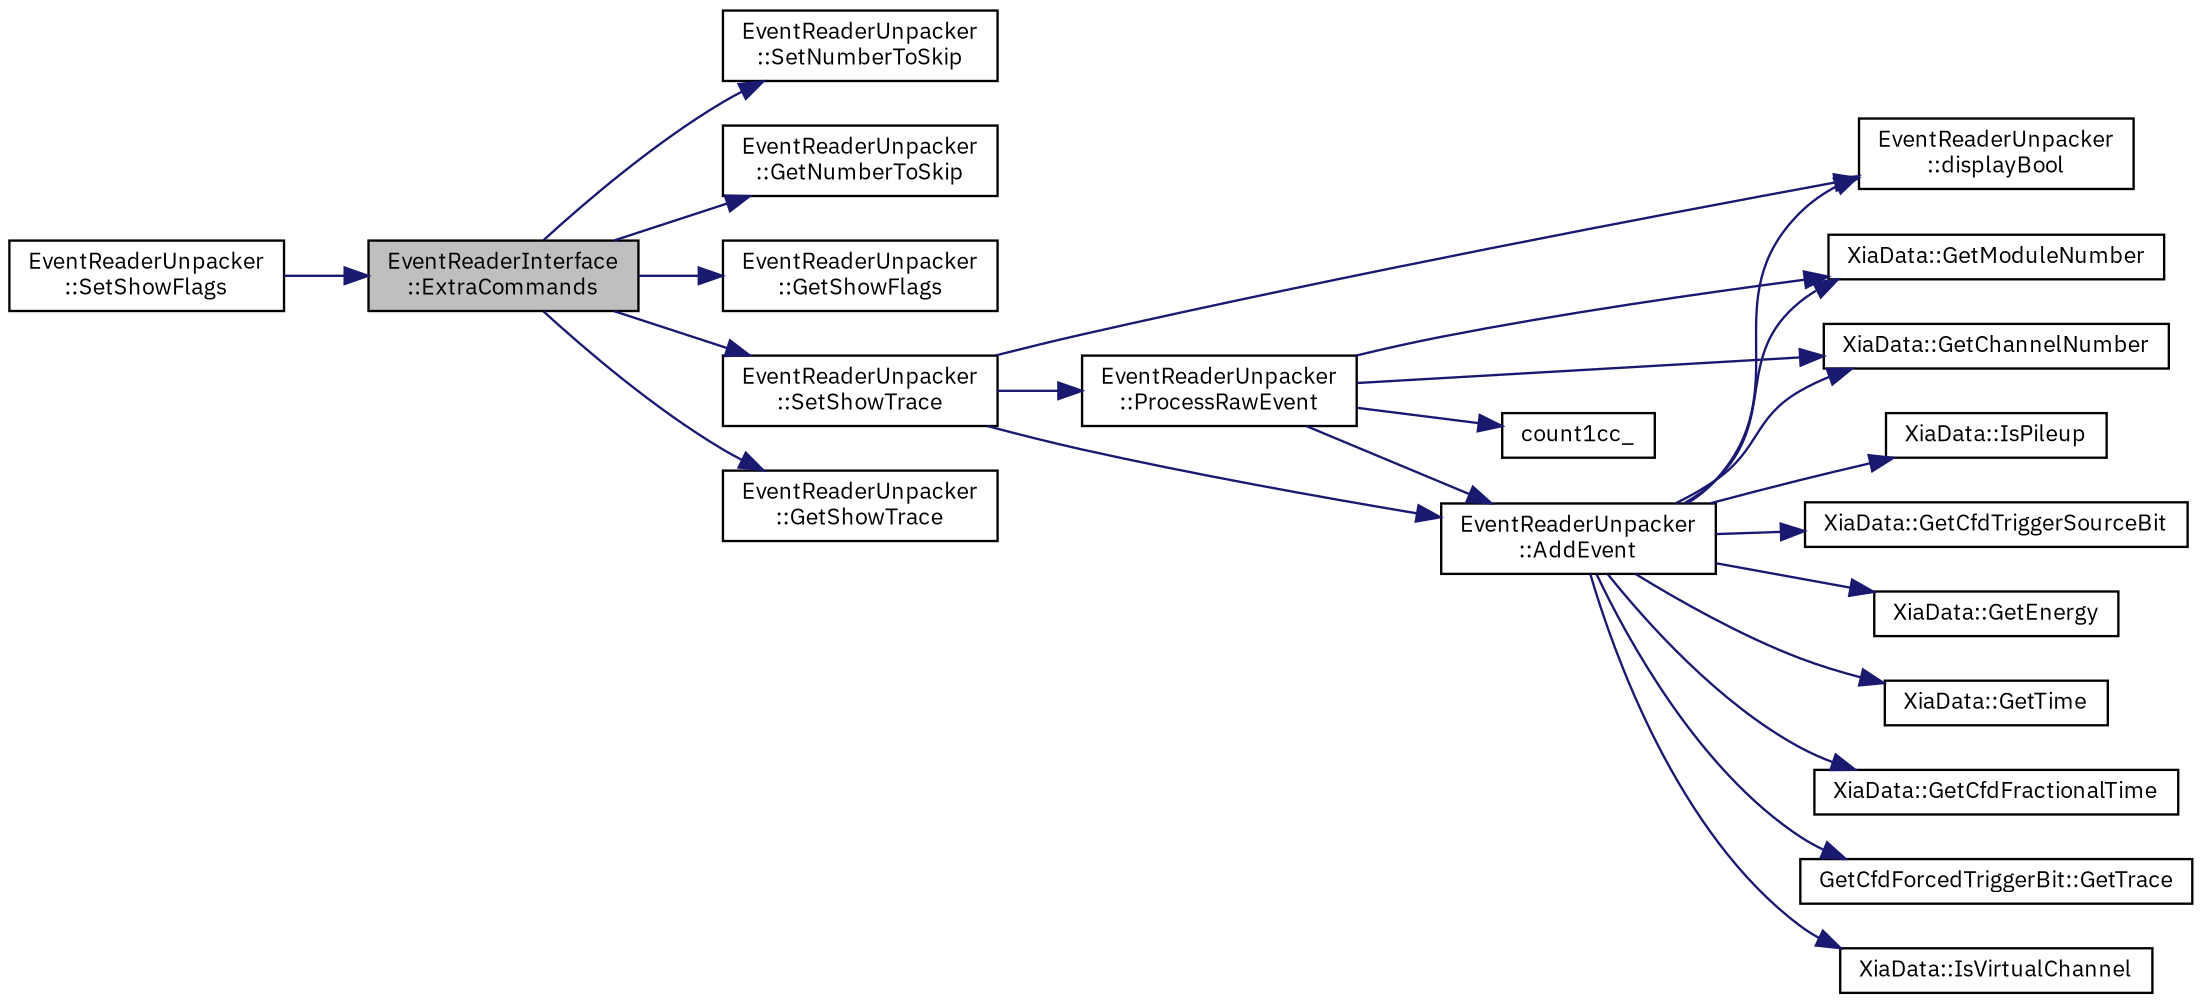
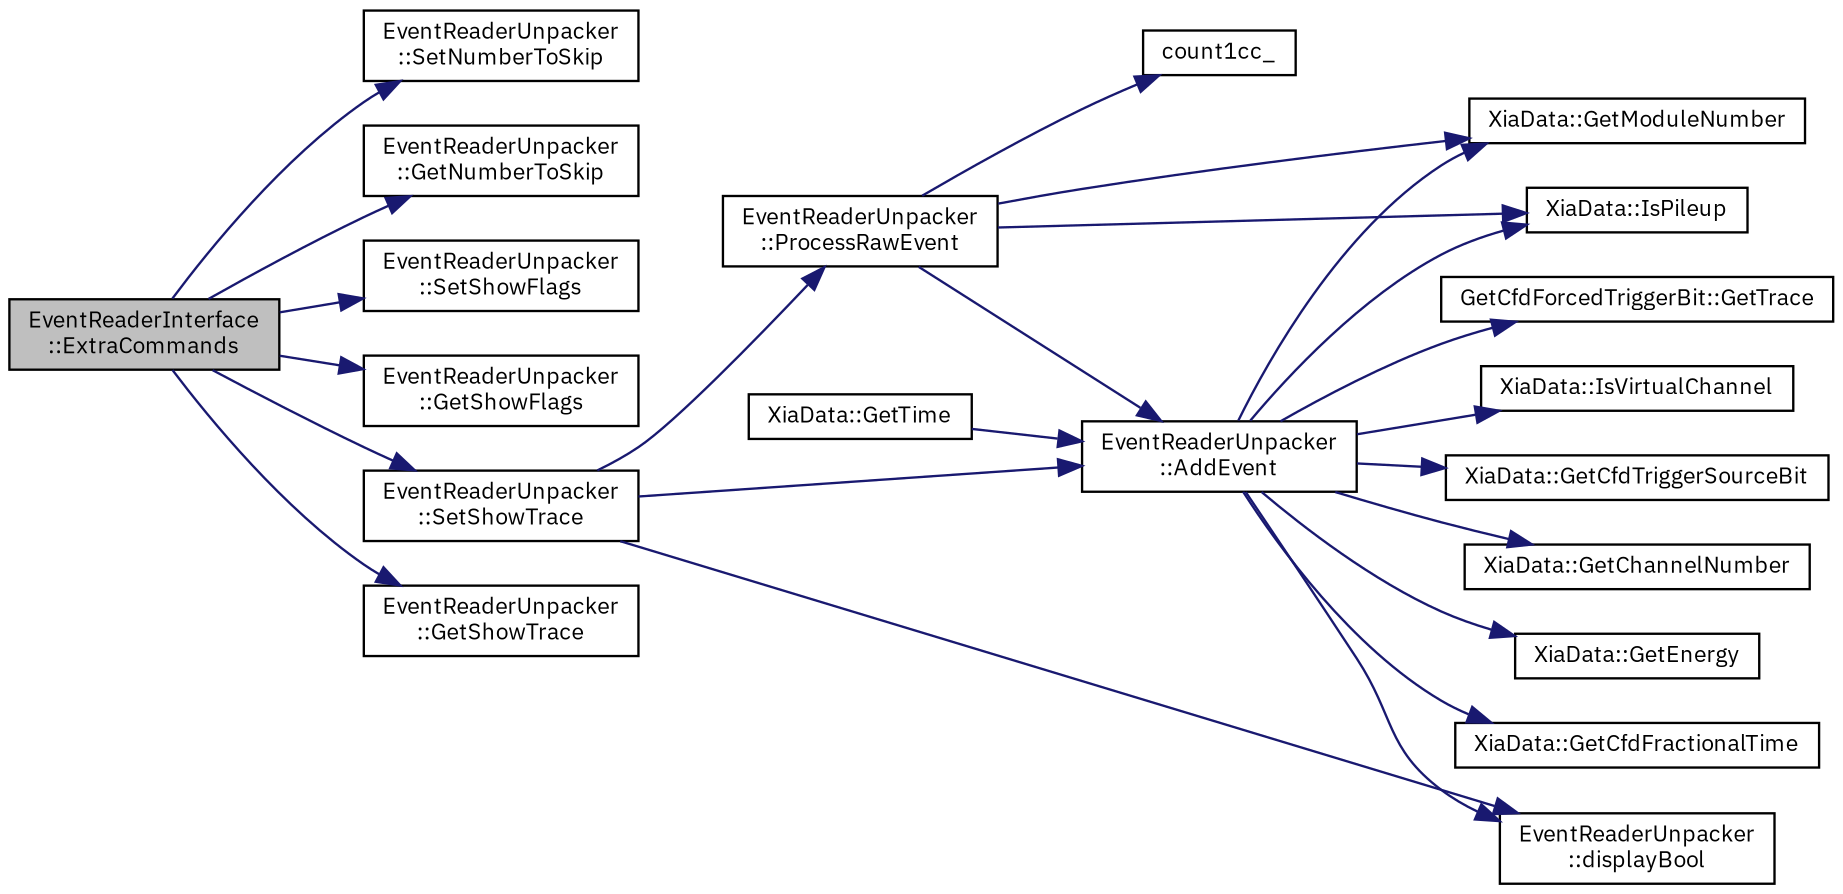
(314, 276) -> (310, 307)
(1579, 370) -> (1250, 221)
(1745, 634) -> (1015, 434)
